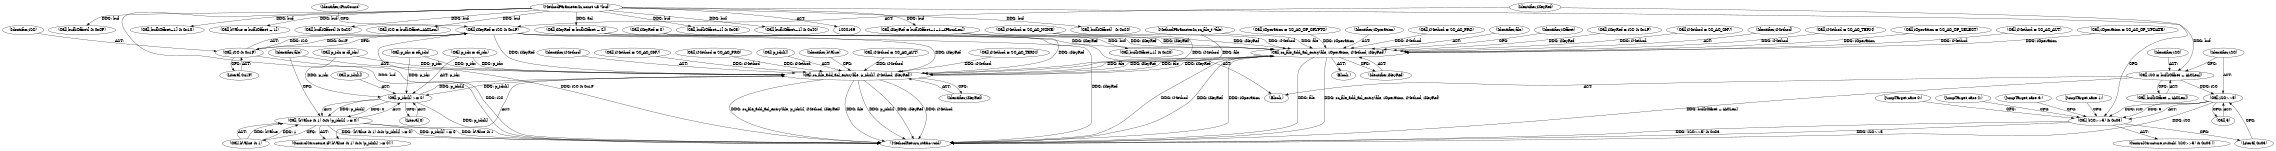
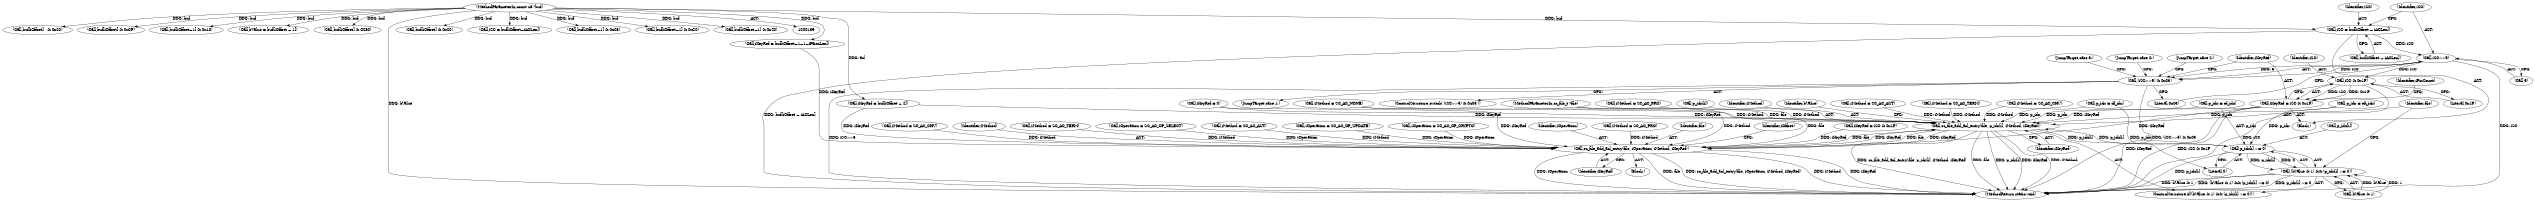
none -> (348, 30)
(1045, 36) -> (591, 19)
none -> (2395, 69)
(387, 75) -> (400, 104)
(320, 88) -> (2156, 147)
(2091, 108) -> (1700, 88)
